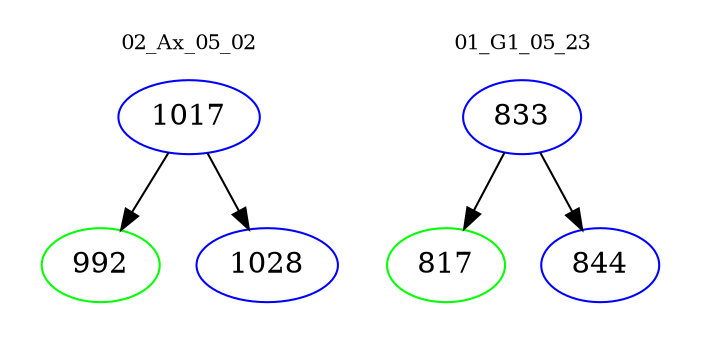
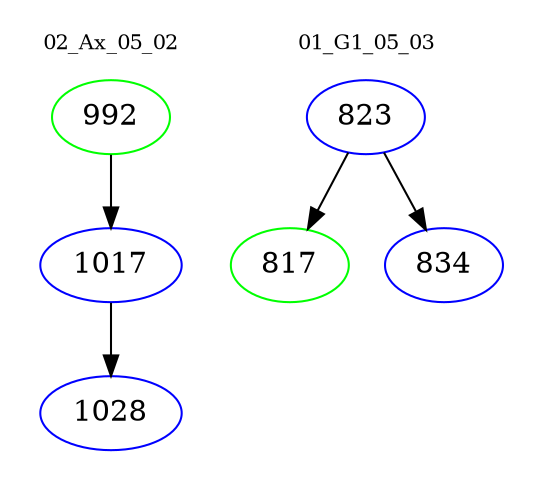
(523, 44) -> (367, 44)
(522, 117) -> (366, 117)
(150, 182) -> (111, 181)
(600, 265) -> (444, 265)
